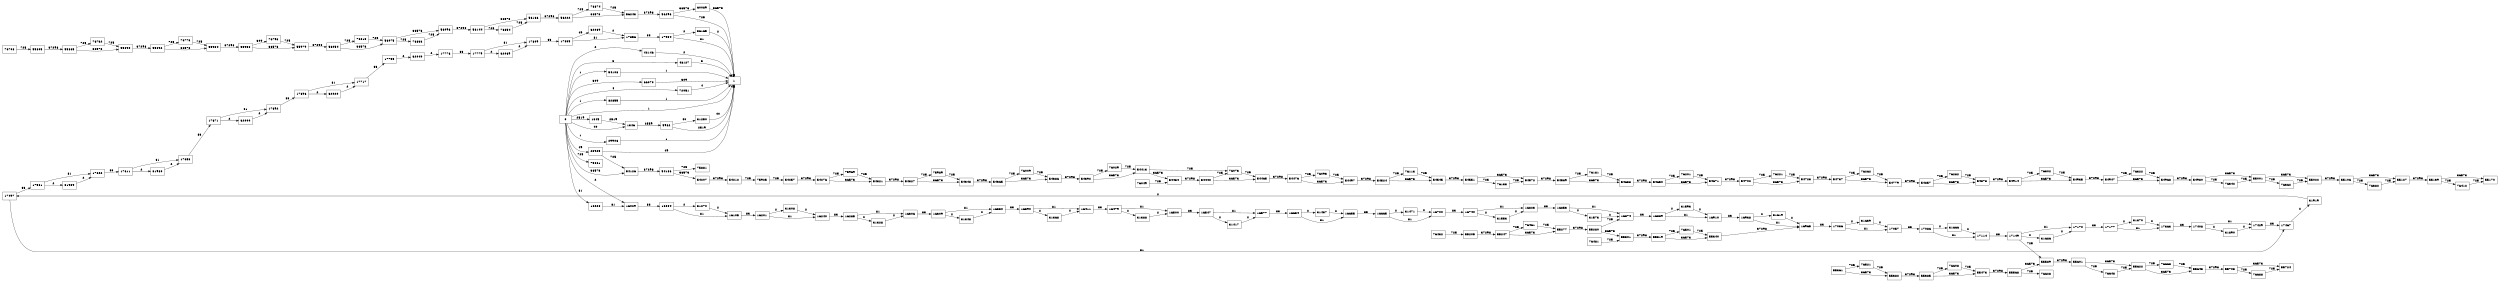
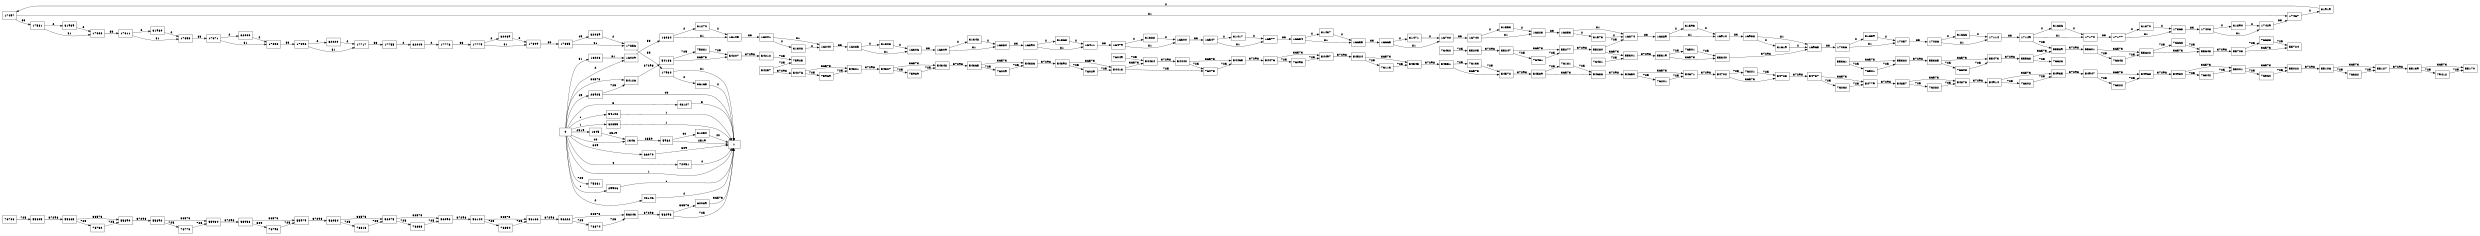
none -> (717, 53)
(775, 180) -> (781, 66)
(2462, 186) -> (2442, 75)
